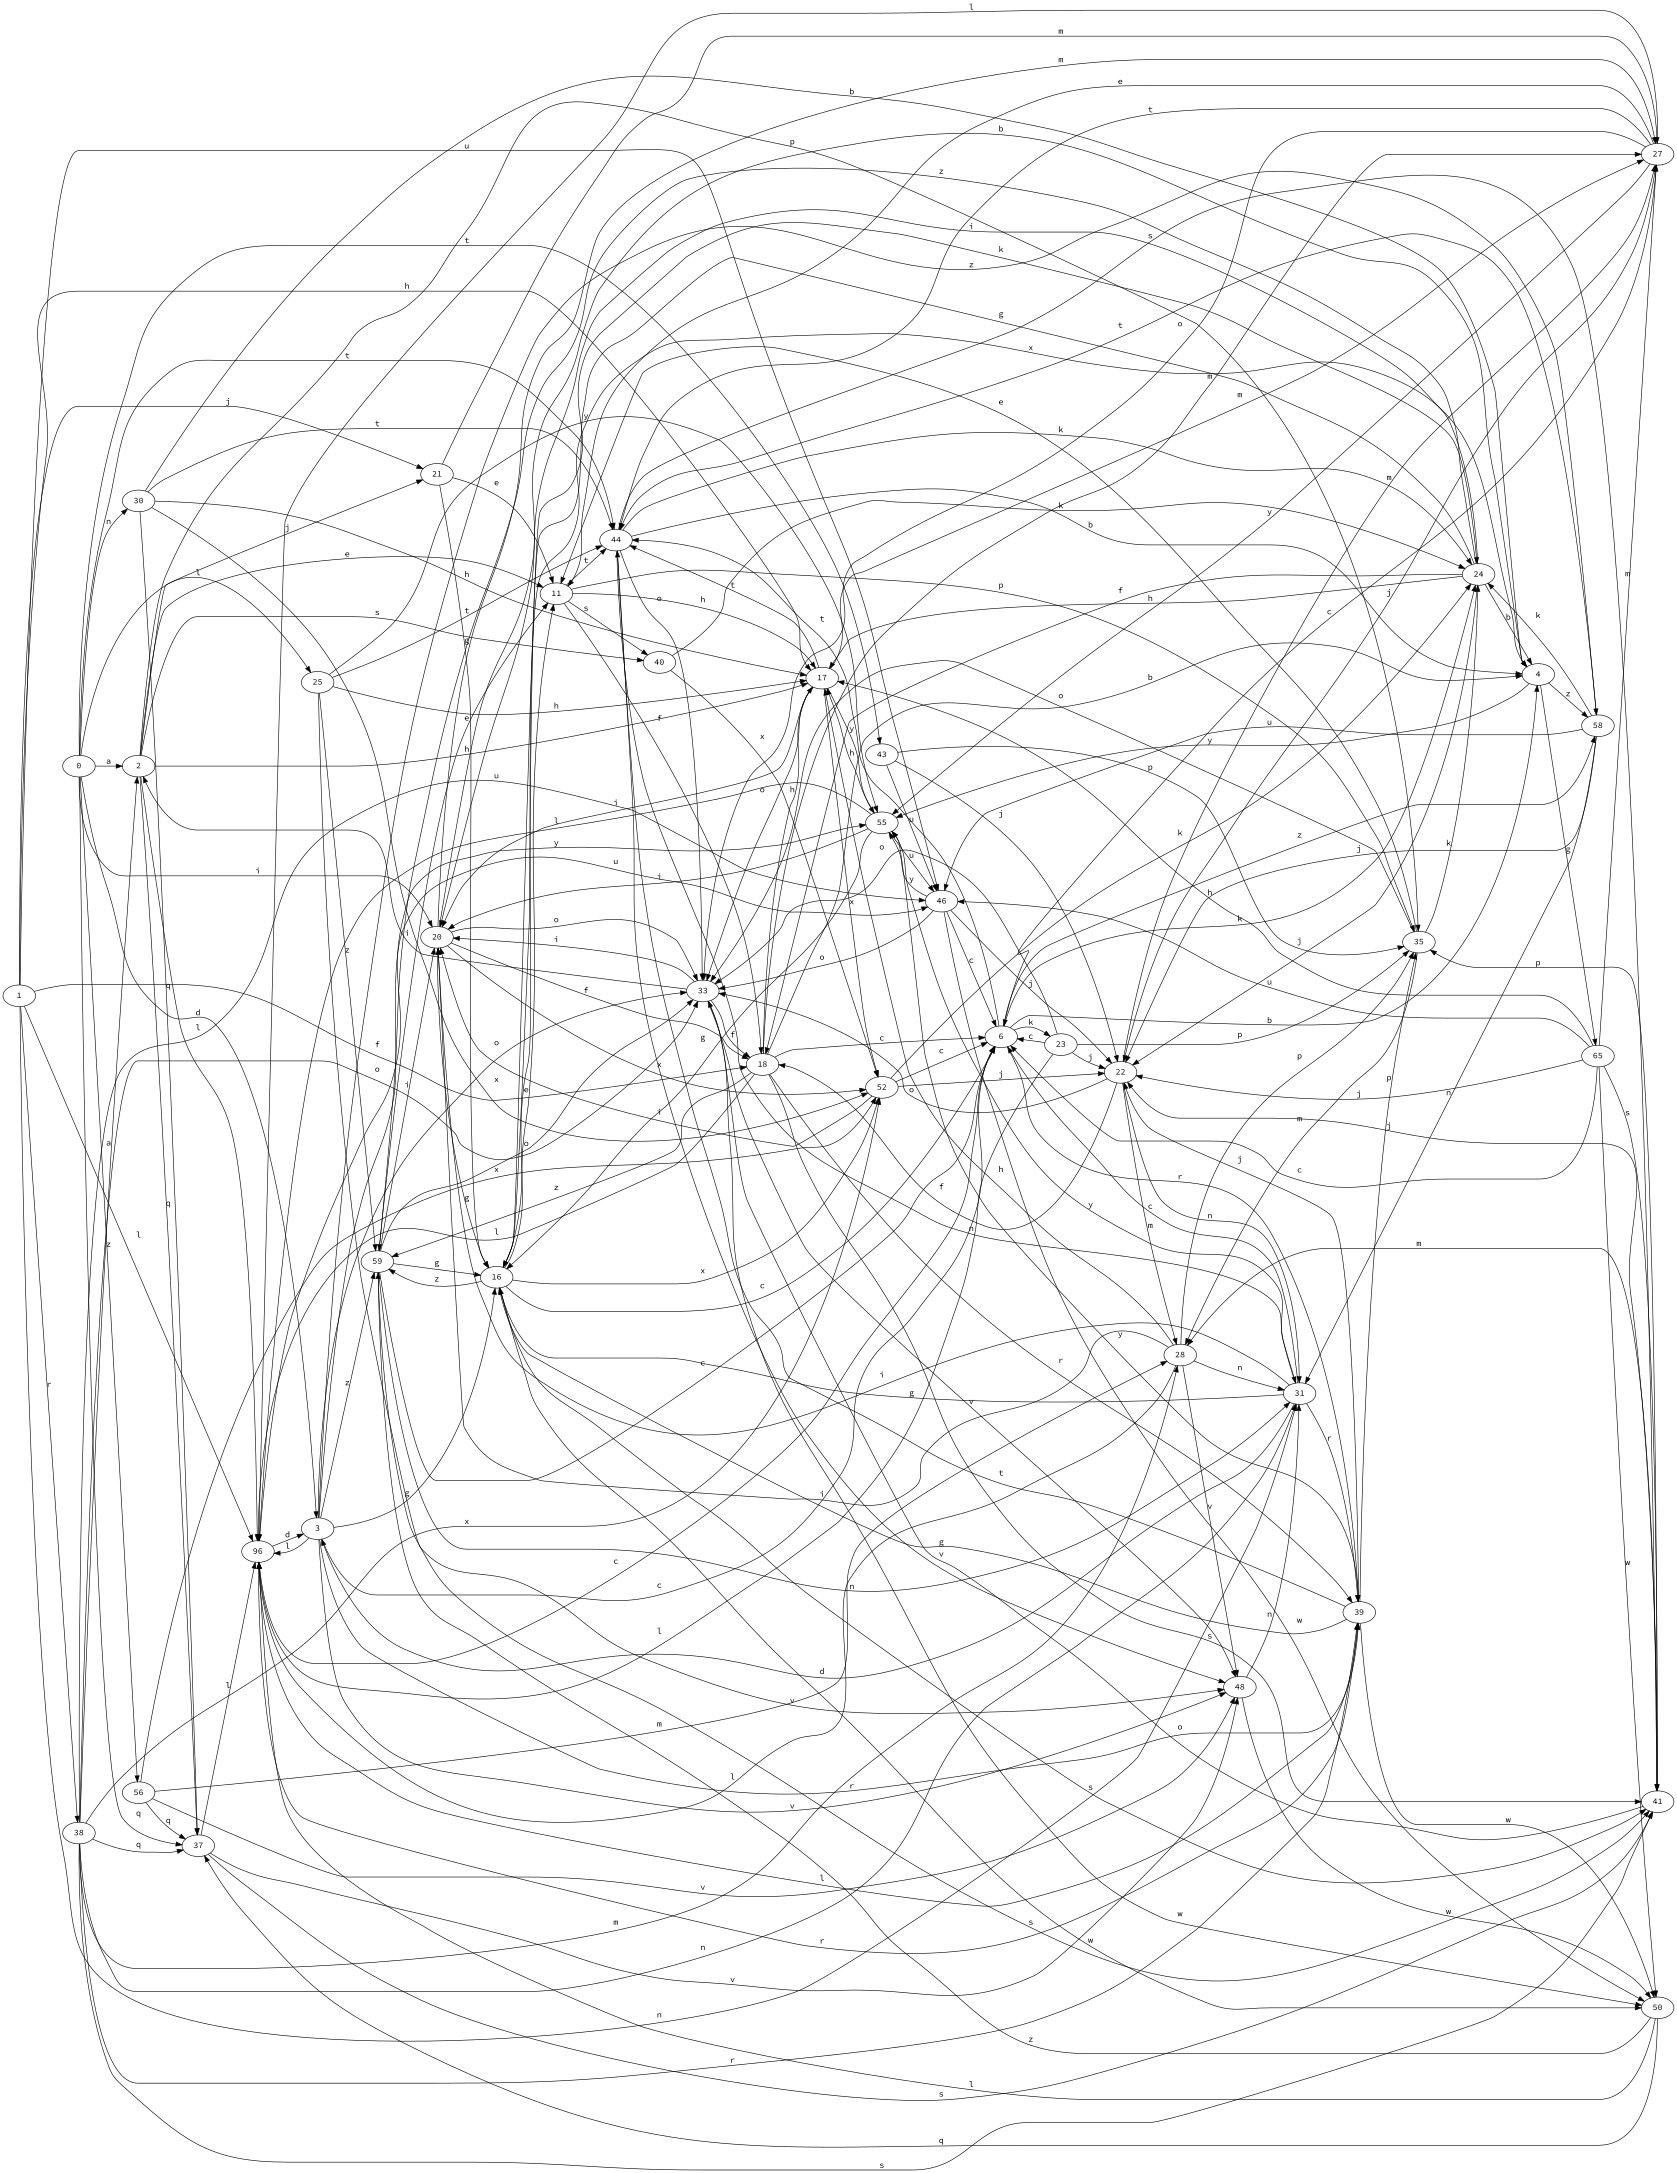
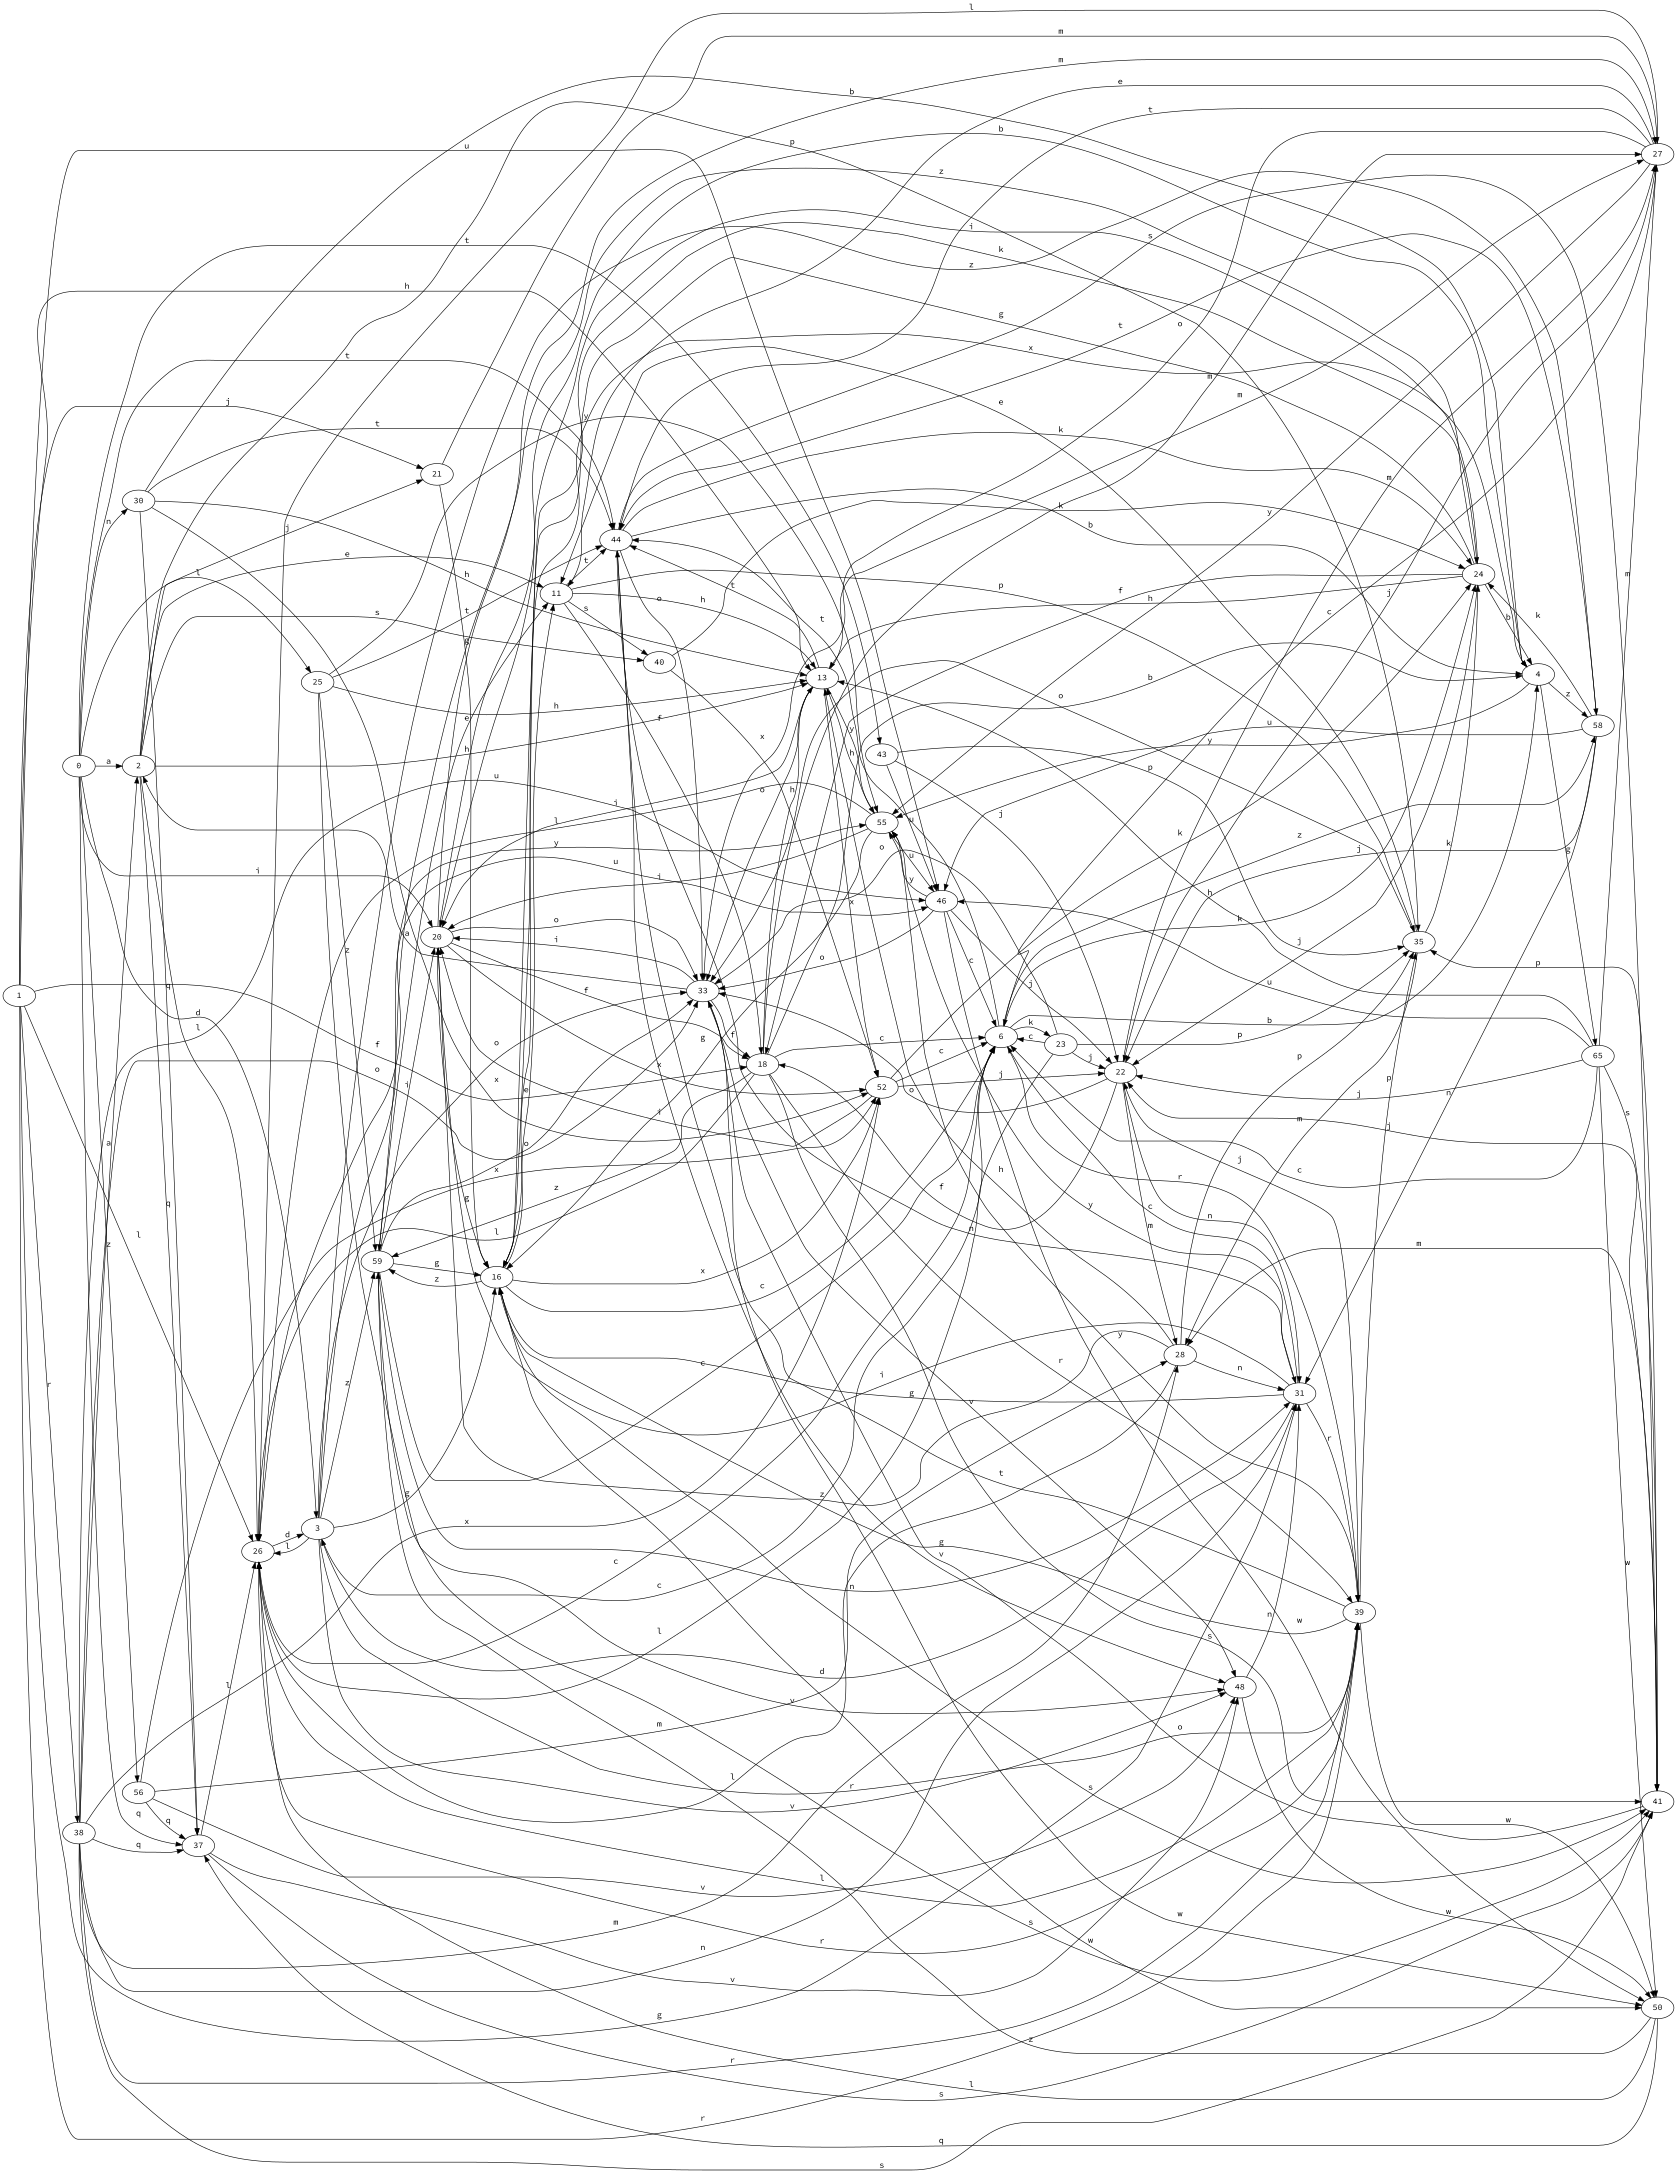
(517, 512) -> none
(822, 678) -> (822, 678)
(407, 933) -> (407, 933)
(822, 1495) -> (822, 1495)
(1210, 1518) -> none
(258, 1552) -> (258, 1552)
(659, 2015) -> (659, 2015)
none -> (278, 2139)
